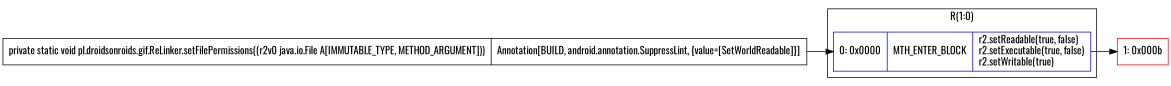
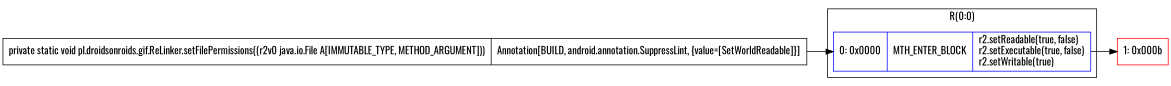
(962, 17) -> (962, 17)
